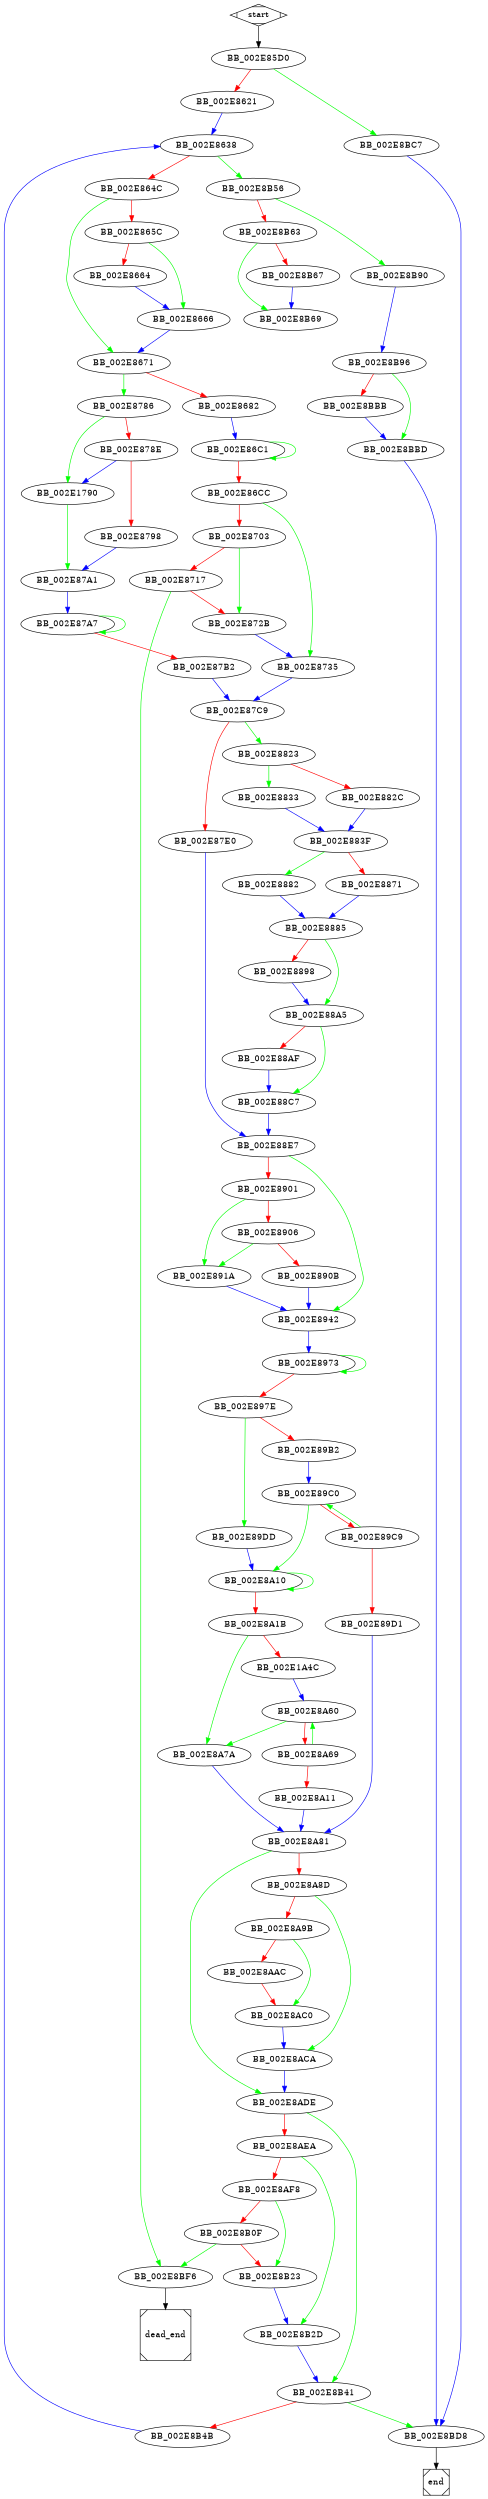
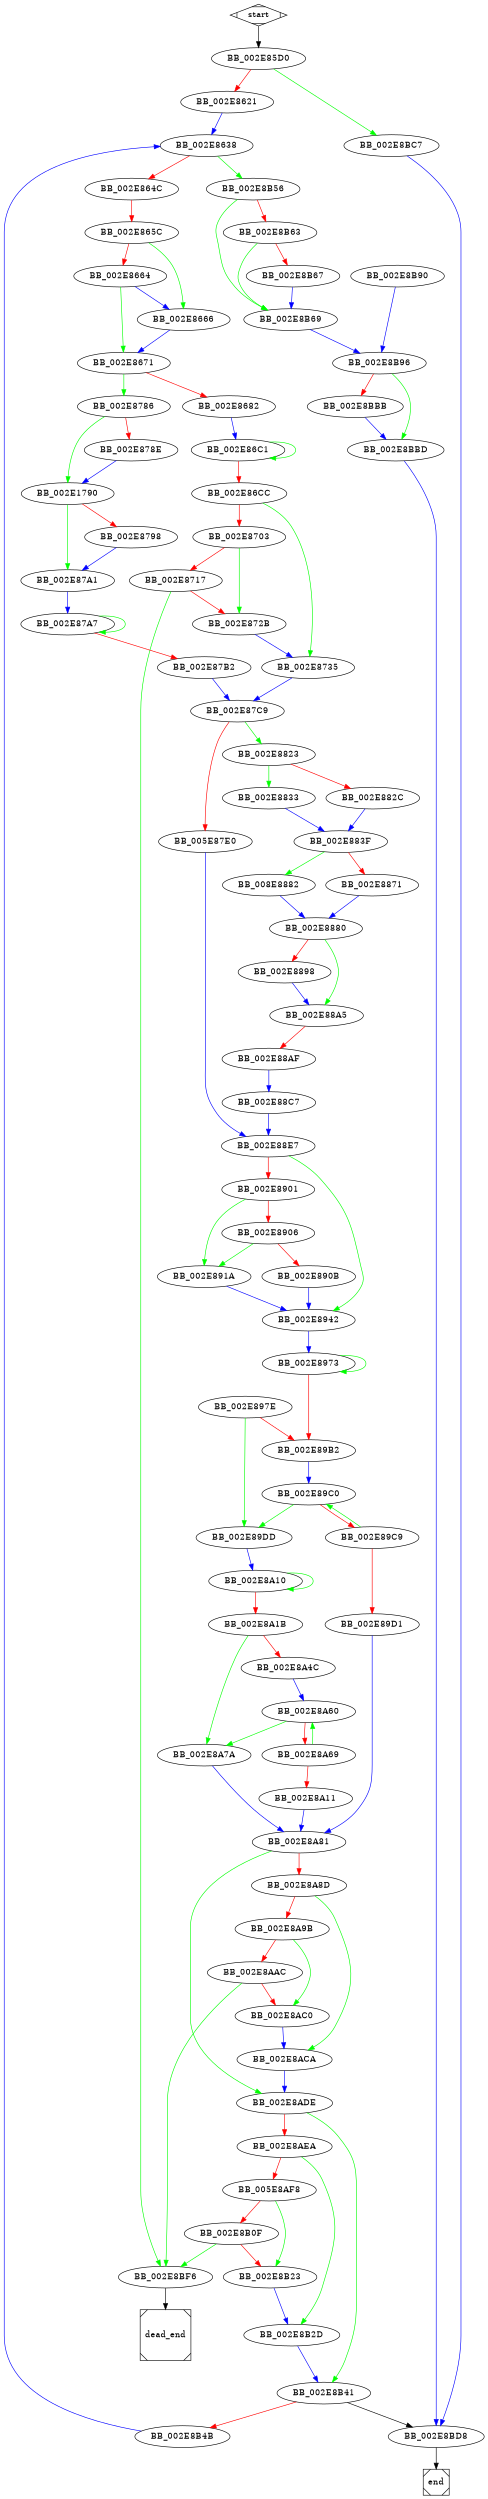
(330, 226) -> (221, 258)
(67, 271) -> (122, 316)
none -> (332, 340)
(131, 490) -> (97, 514)
(205, 842) -> (205, 842)
(269, 885) -> (269, 885)
(316, 929) -> (316, 929)
(323, 1063) -> none
(280, 1384) -> (309, 1404)
(301, 1540) -> (279, 1514)
(288, 1668) -> (288, 1668)
none -> (167, 2109)
(269, 2190) -> (269, 2190)
(377, 2414) -> (377, 2414)
